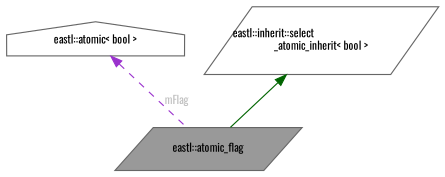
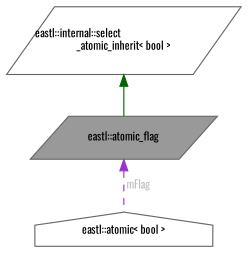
(321, 41) -> (124, 41)
(153, 96) -> (124, 192)
